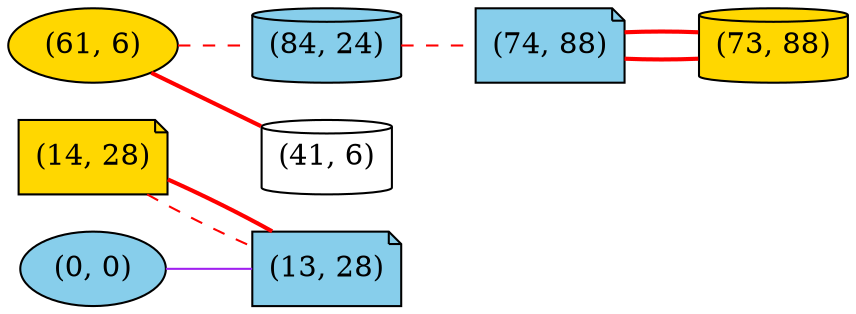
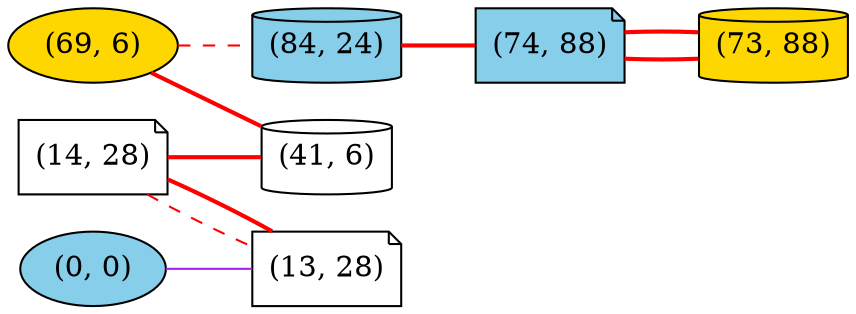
(93, 45) -> (93, 45)
(438, 45) -> (438, 45)
(93, 157) -> (93, 157)
none -> (214, 157)
(327, 269) -> (327, 269)
